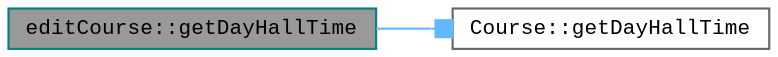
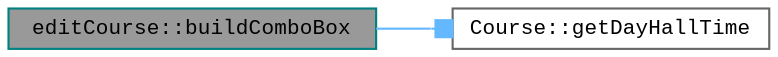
(192, 29) -> (192, 29)
